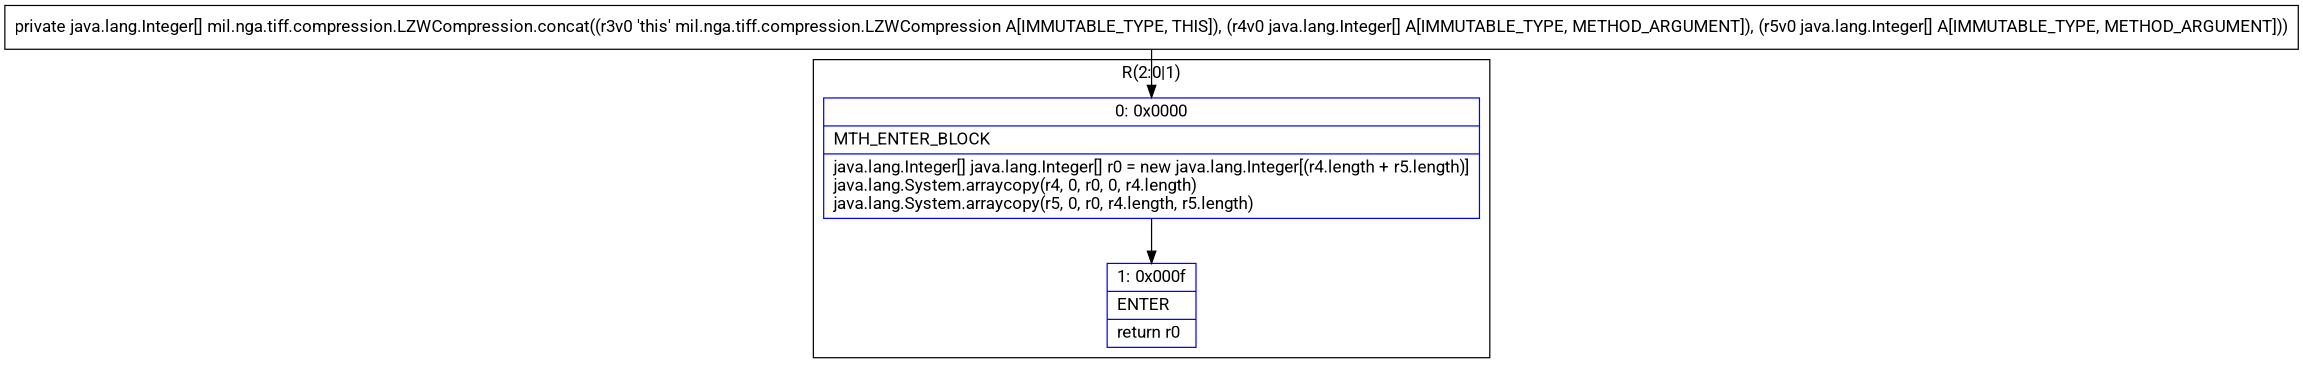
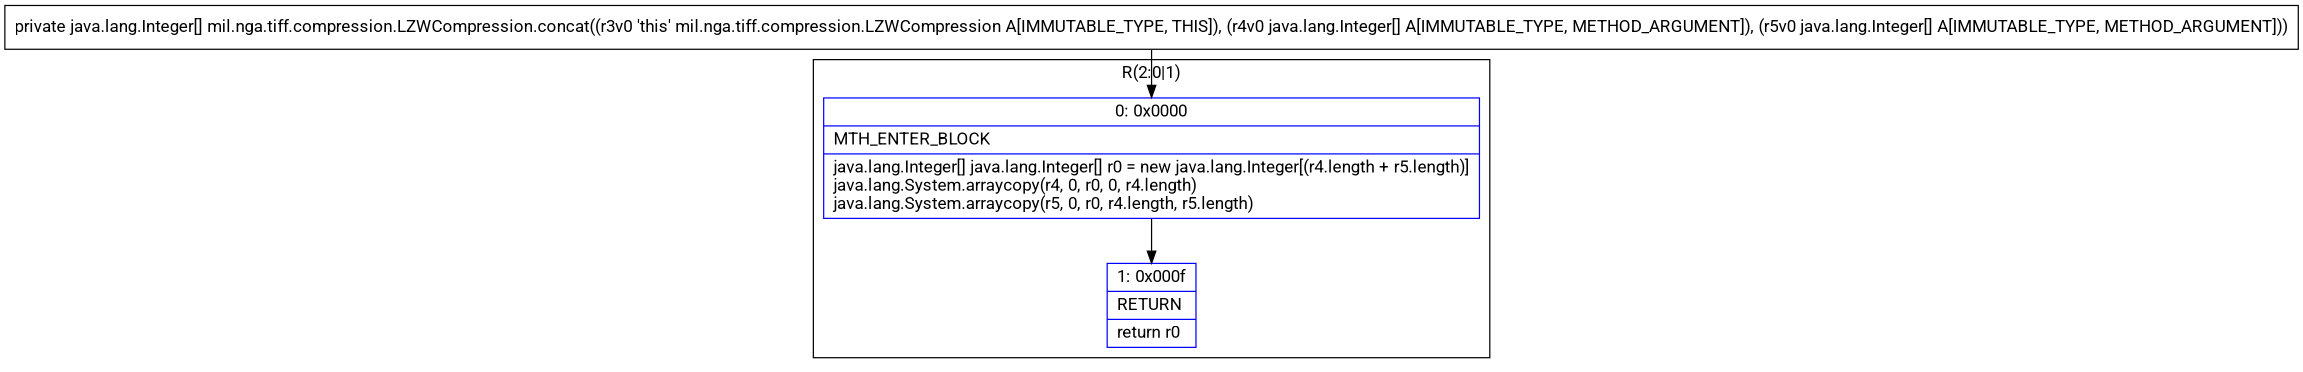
(1144, 305) -> (1150, 305)
